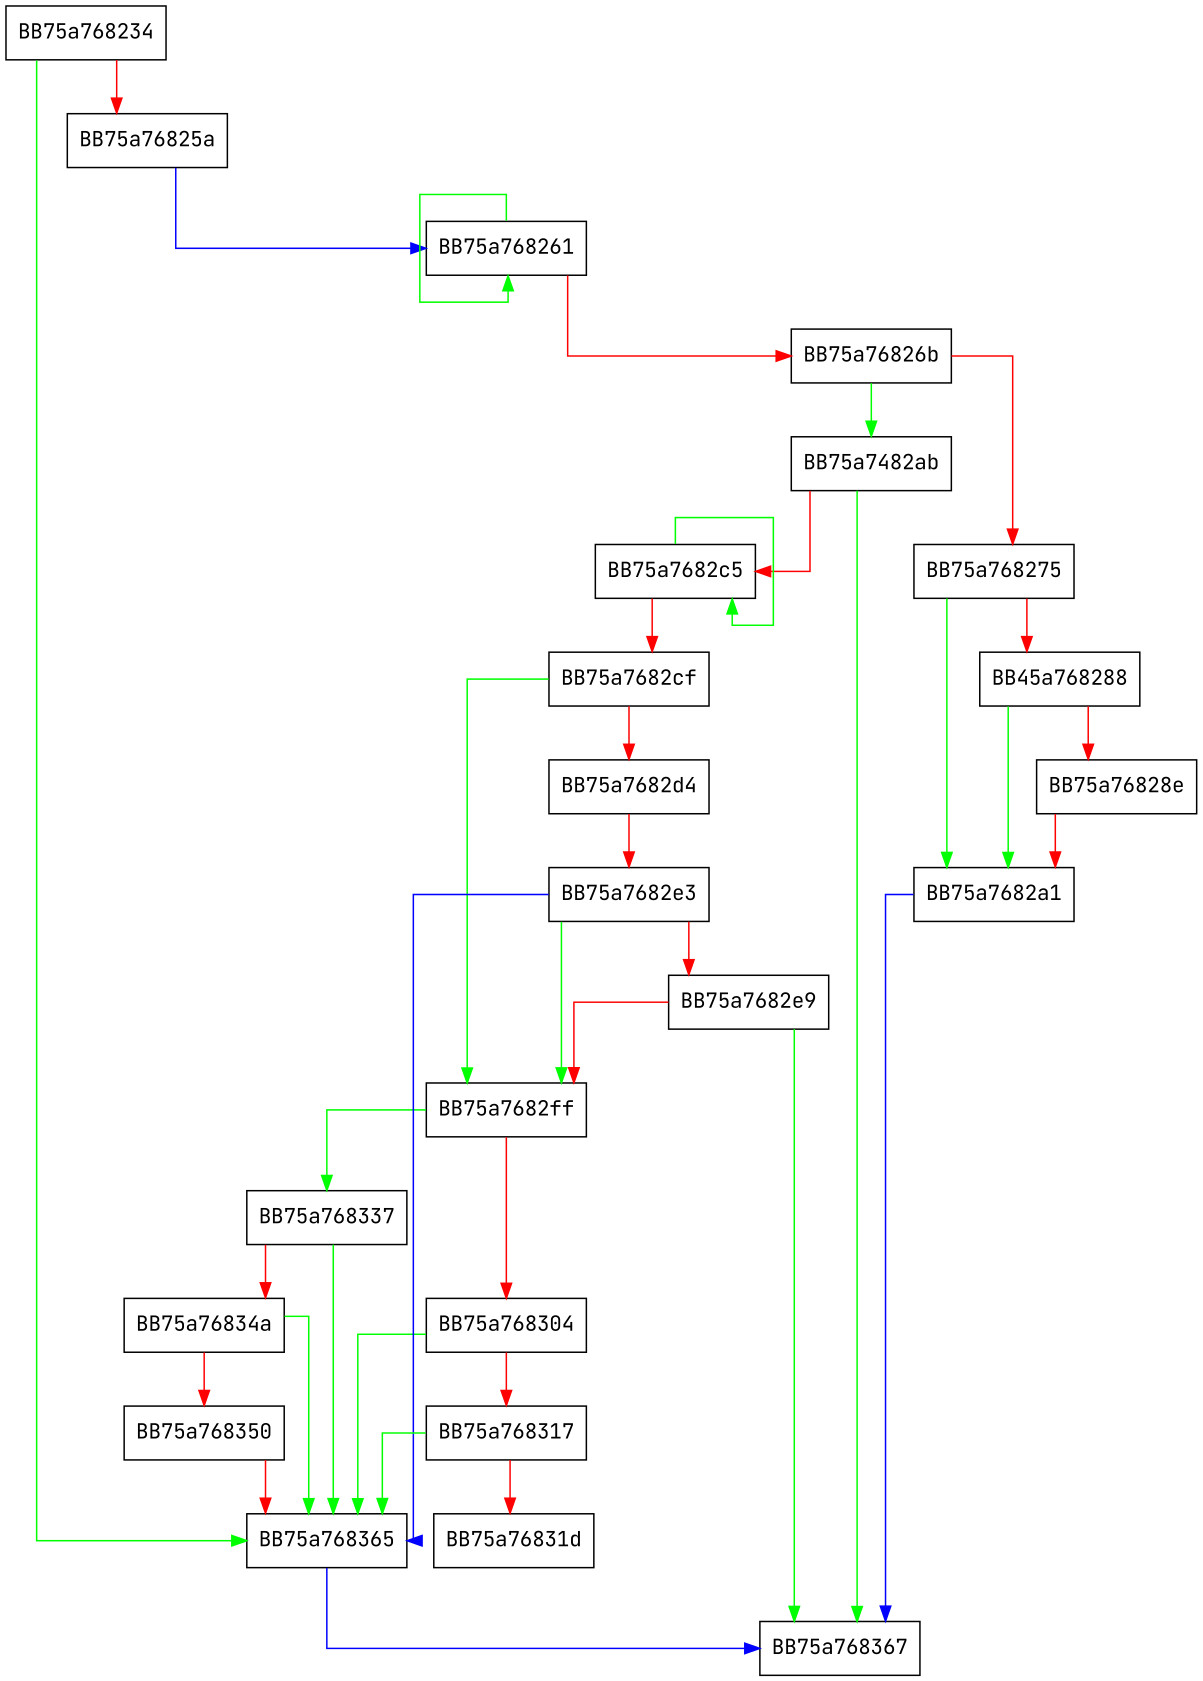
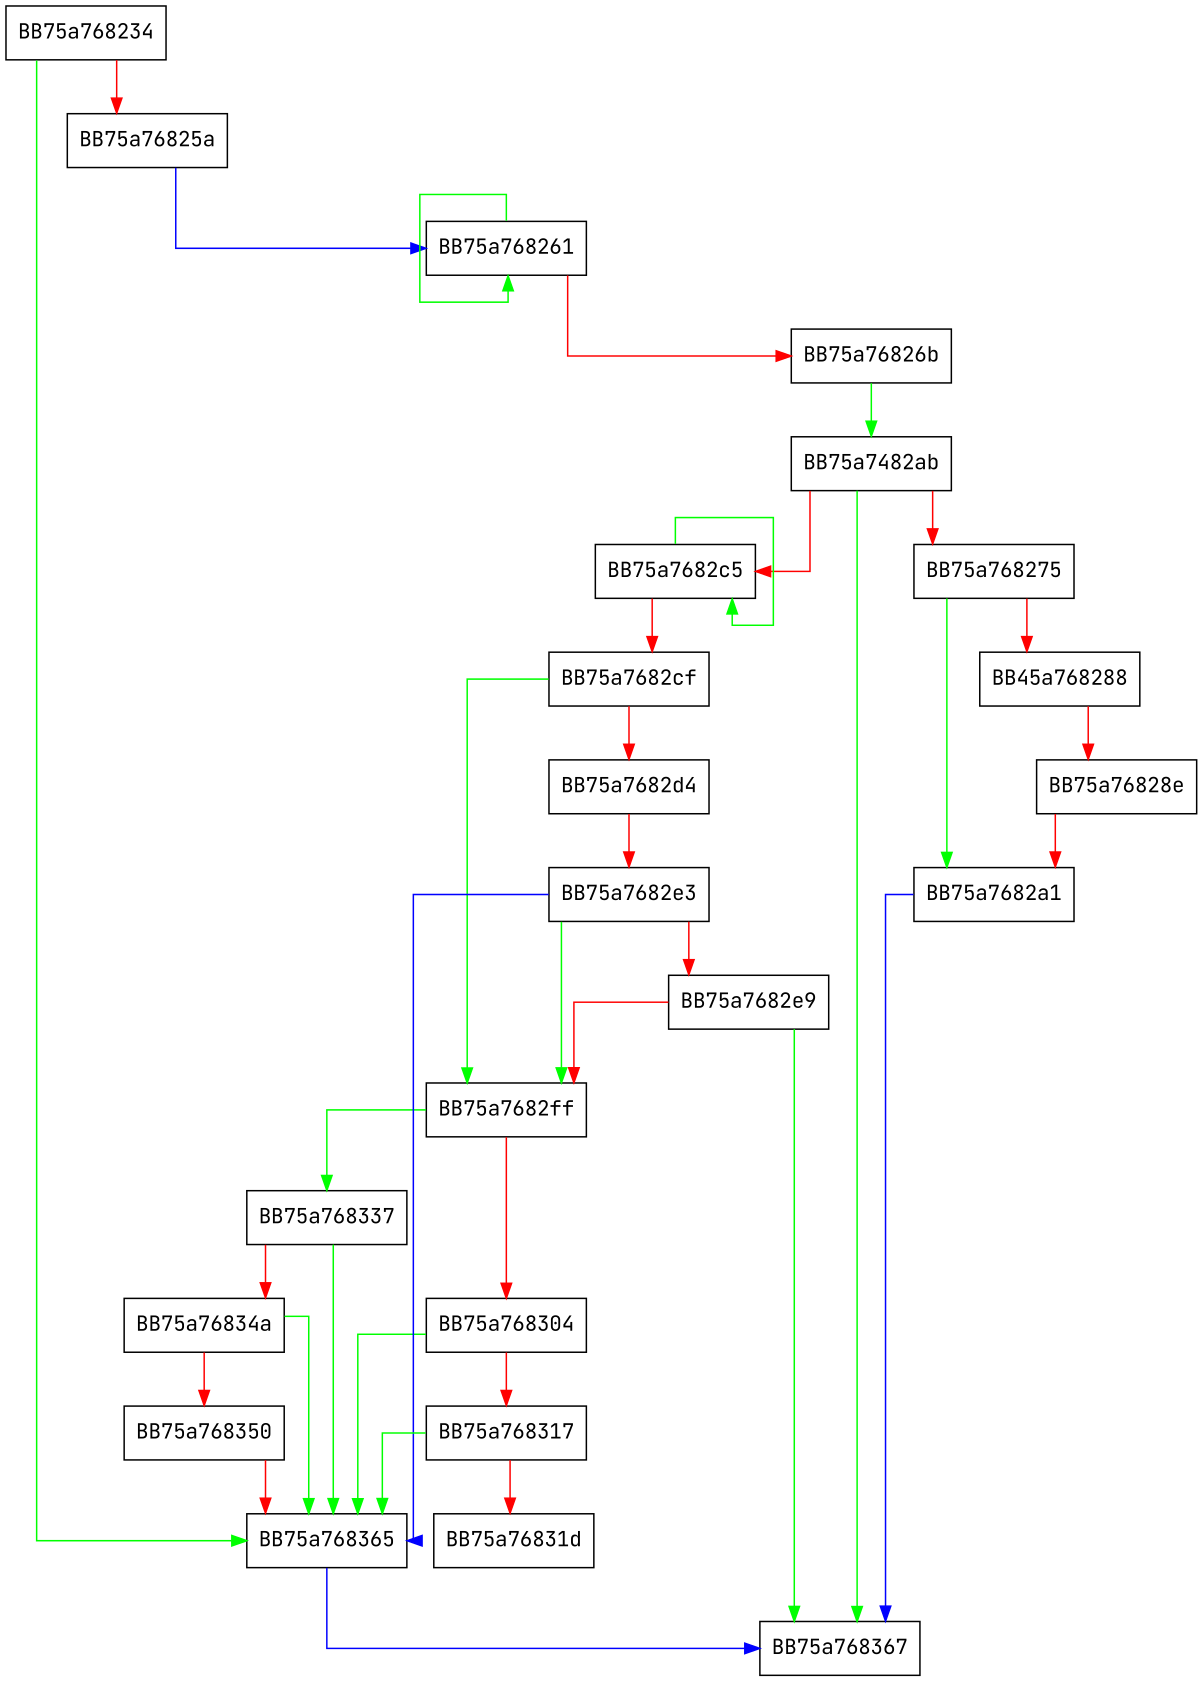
(1013, 412) -> (933, 510)
(1008, 779) -> none
